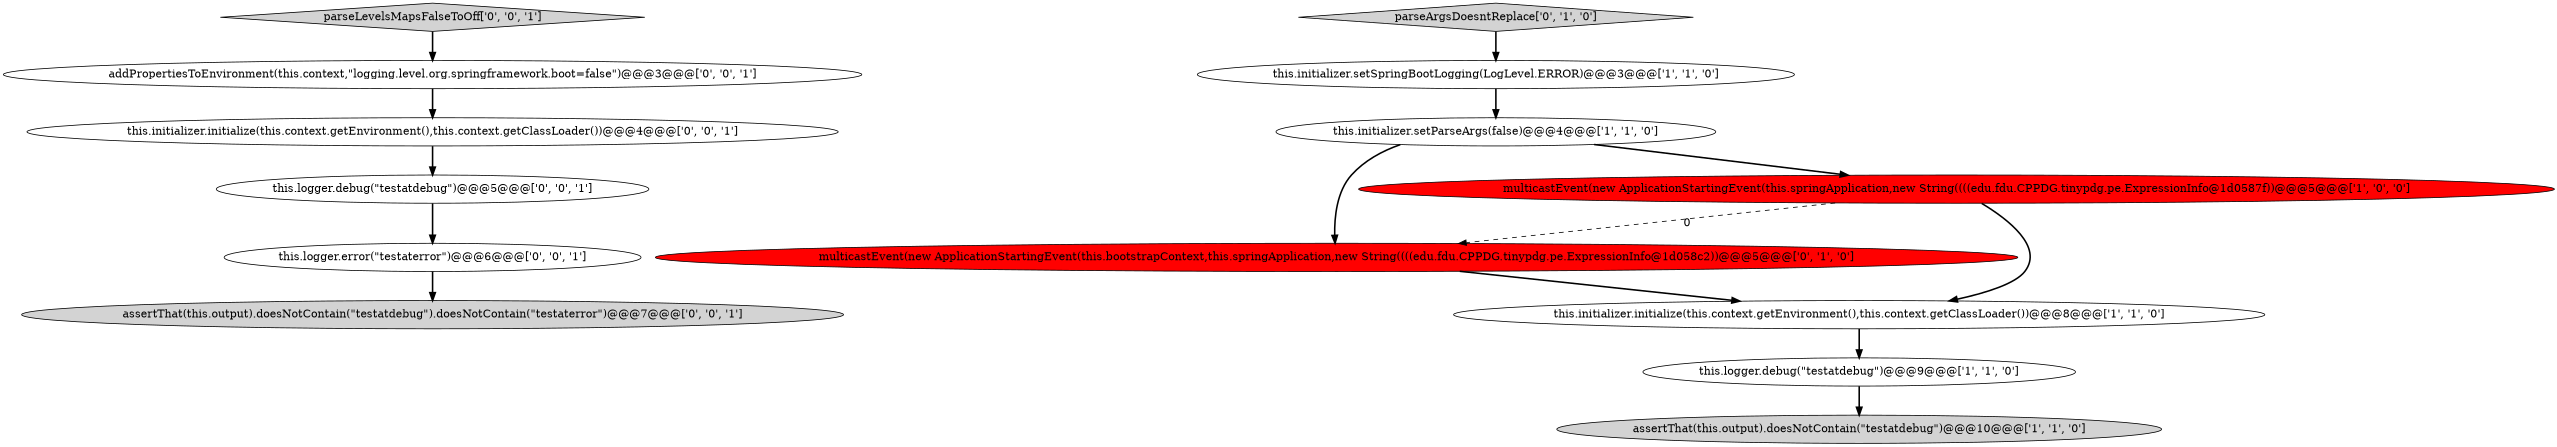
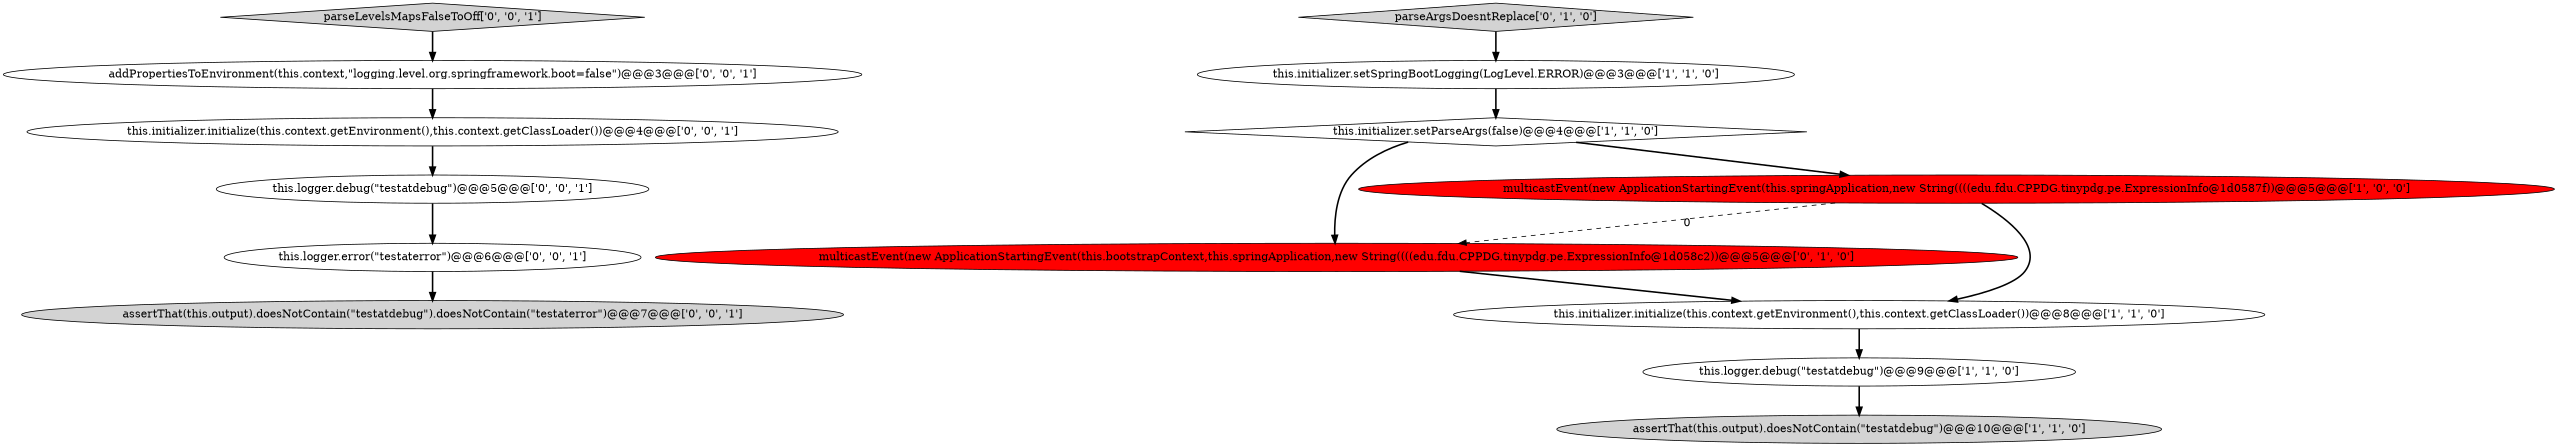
(1496, 132) -> (1496, 132)
